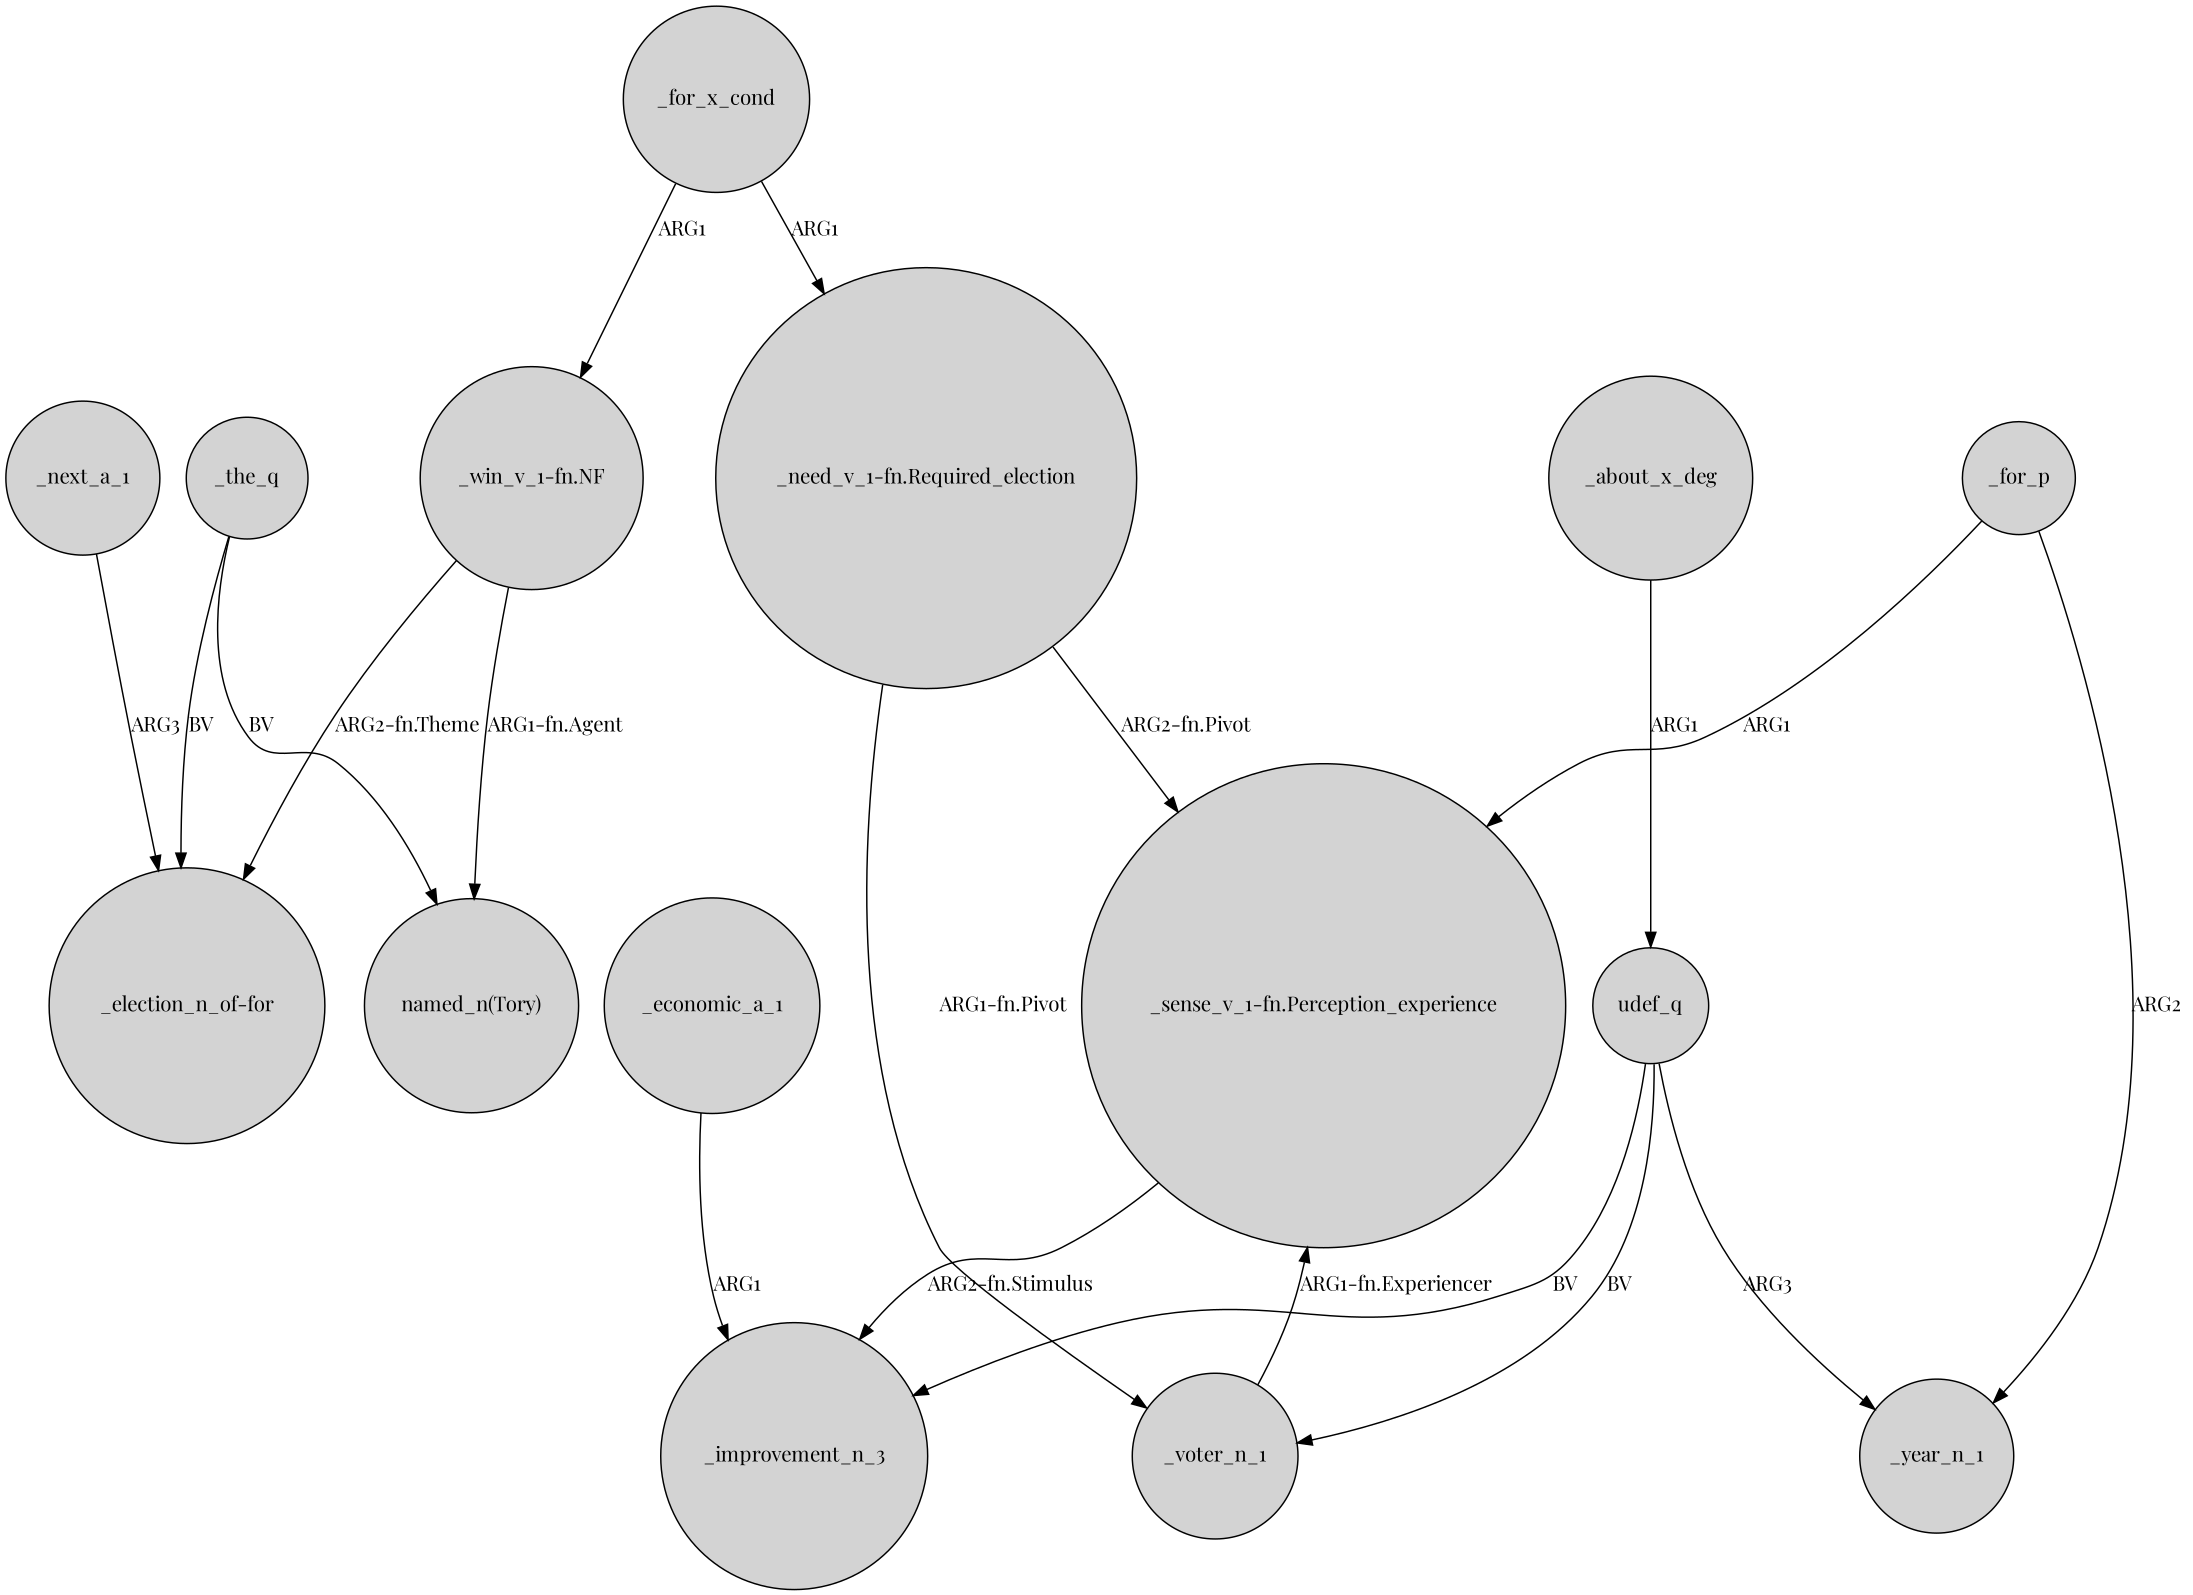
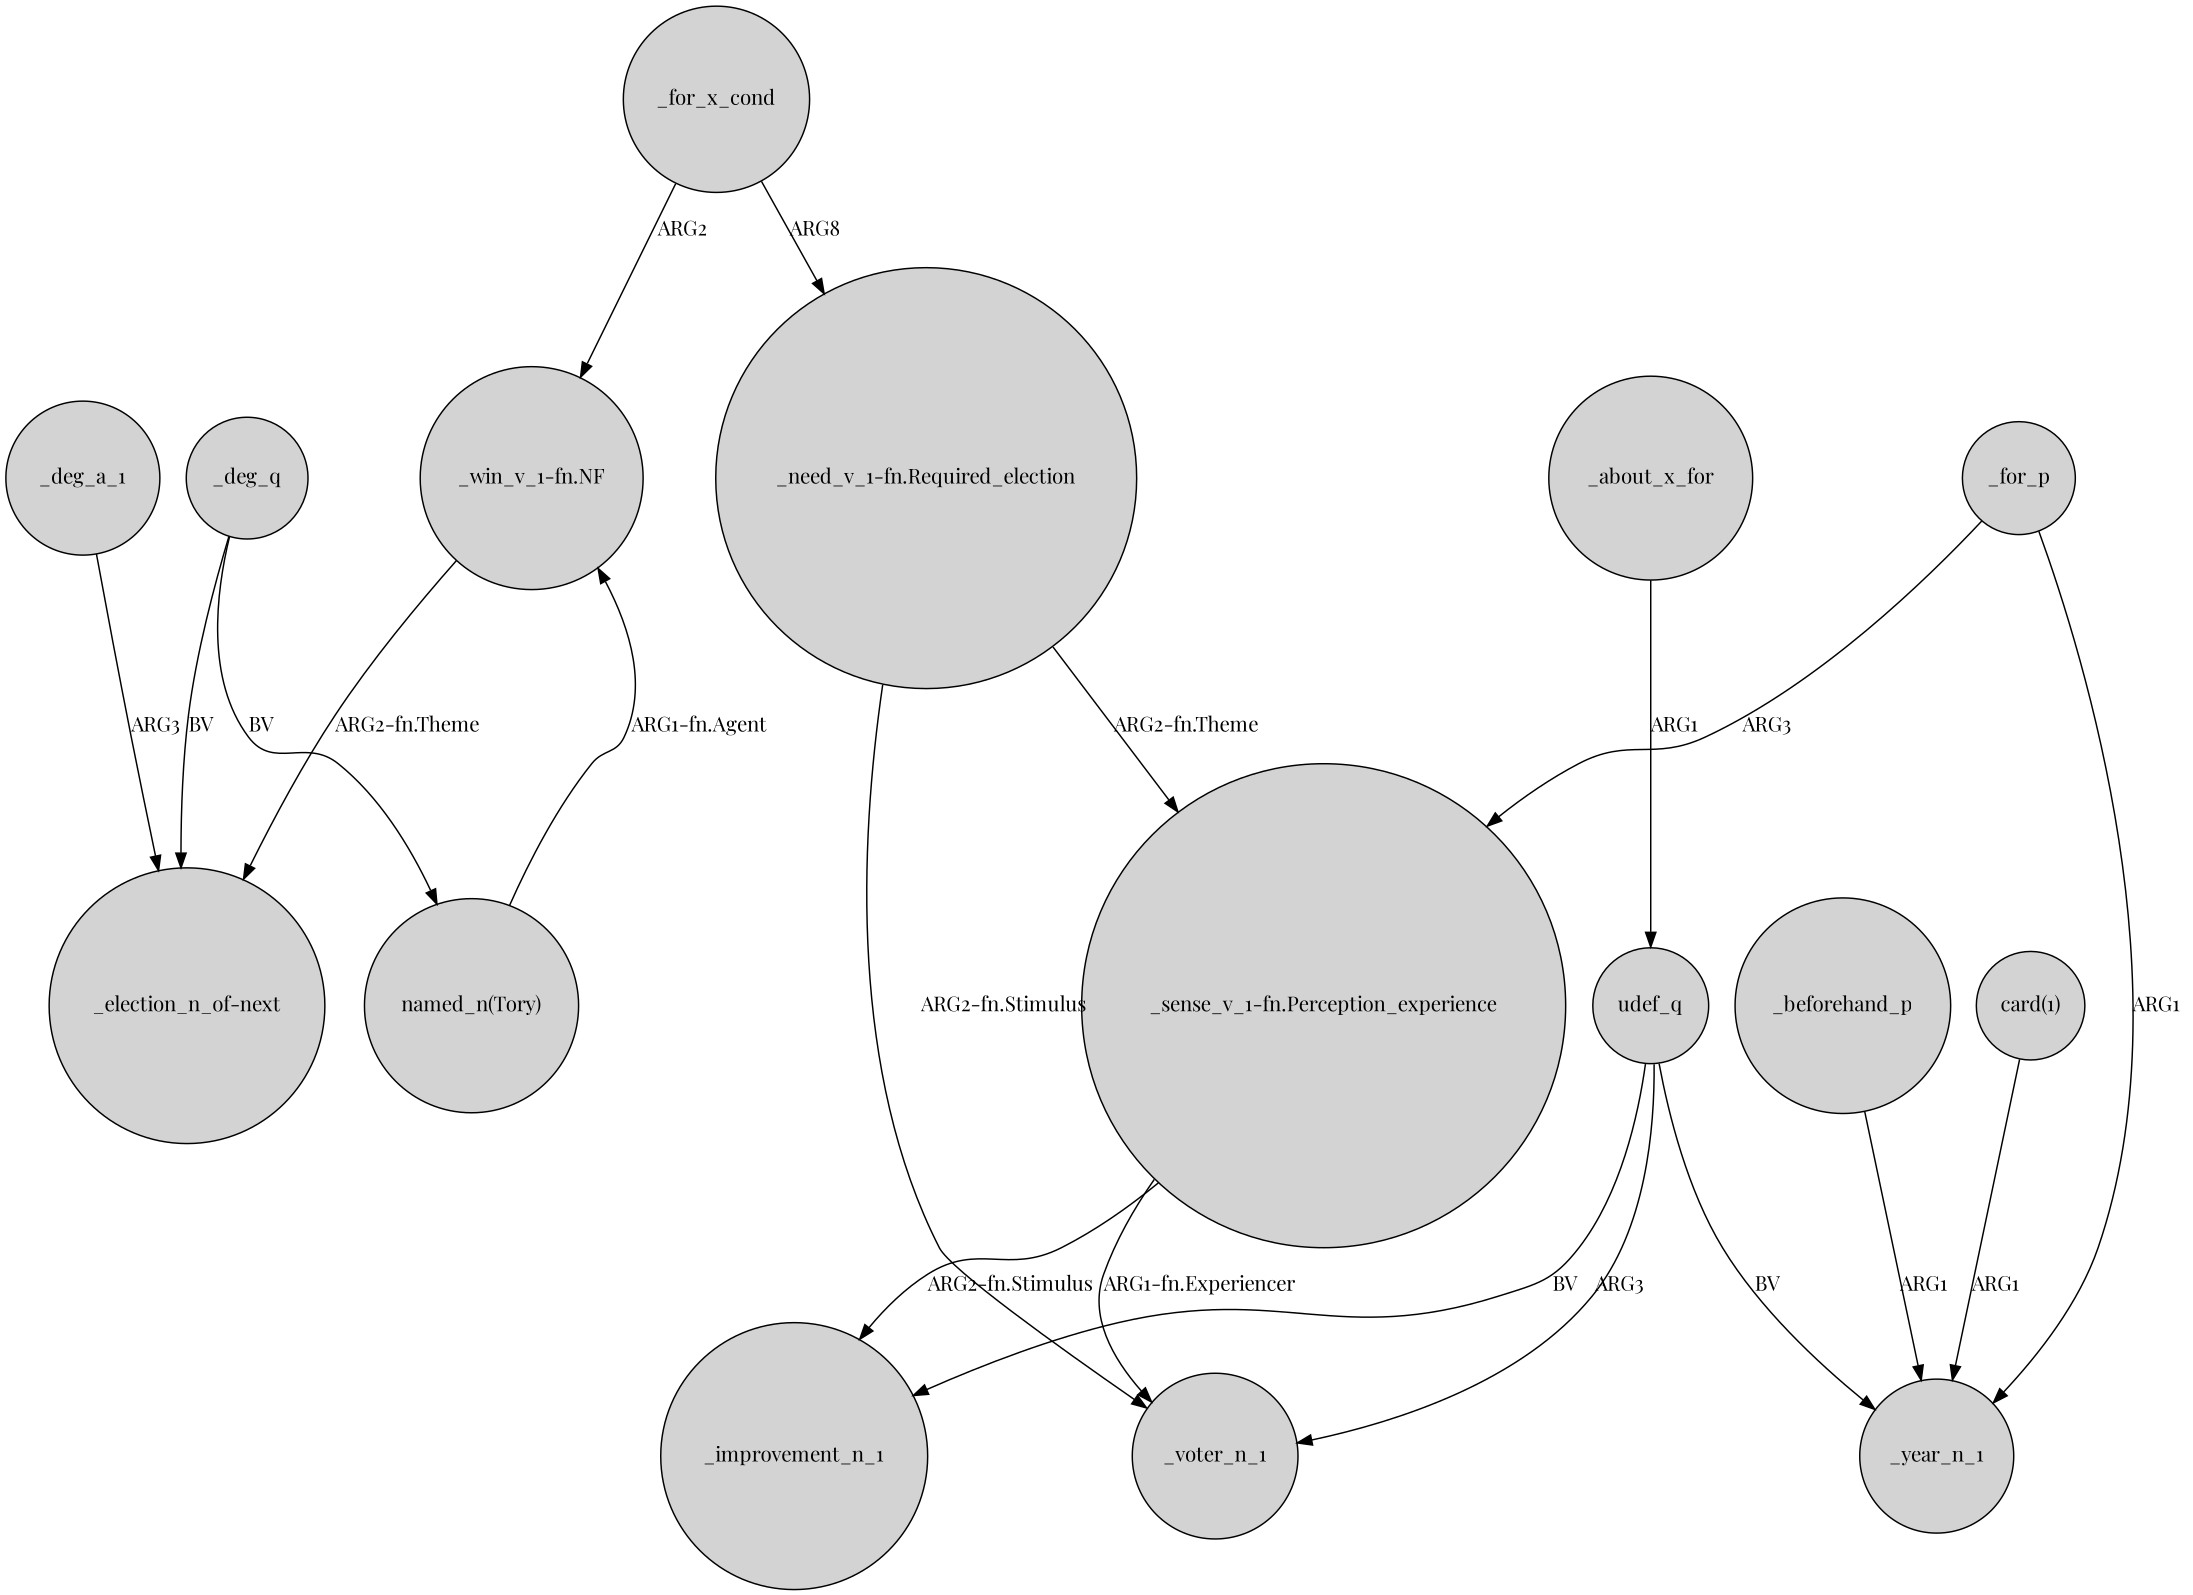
(683, 230) -> (683, 230)
(815, 230) -> (815, 230)
(83, 478) -> (83, 478)
(247, 478) -> (247, 478)
(1651, 478) -> (1651, 478)
(1187, 726) -> (1187, 726)
(1767, 726) -> (1767, 726)
(485, 735) -> (608, 752)
(187, 1006) -> (187, 1006)
(712, 1006) -> none
(1004, 1006) -> (1004, 1006)
none -> (1843, 1006)
none -> (2031, 1006)
(2157, 1006) -> (2157, 1006)
(1620, 1285) -> (1620, 1285)
(1768, 1285) -> (1768, 1285)
(1286, 1325) -> (1101, 1284)
(794, 1456) -> (794, 1456)
